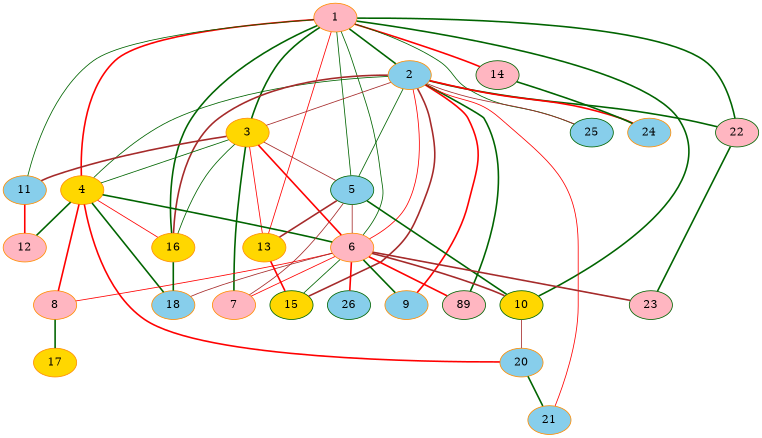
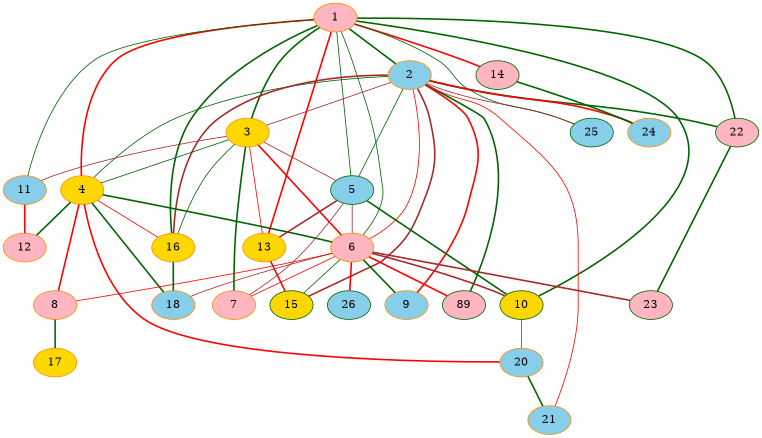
(300, 133) -> (300, 133)
(133, 154) -> (133, 154)
